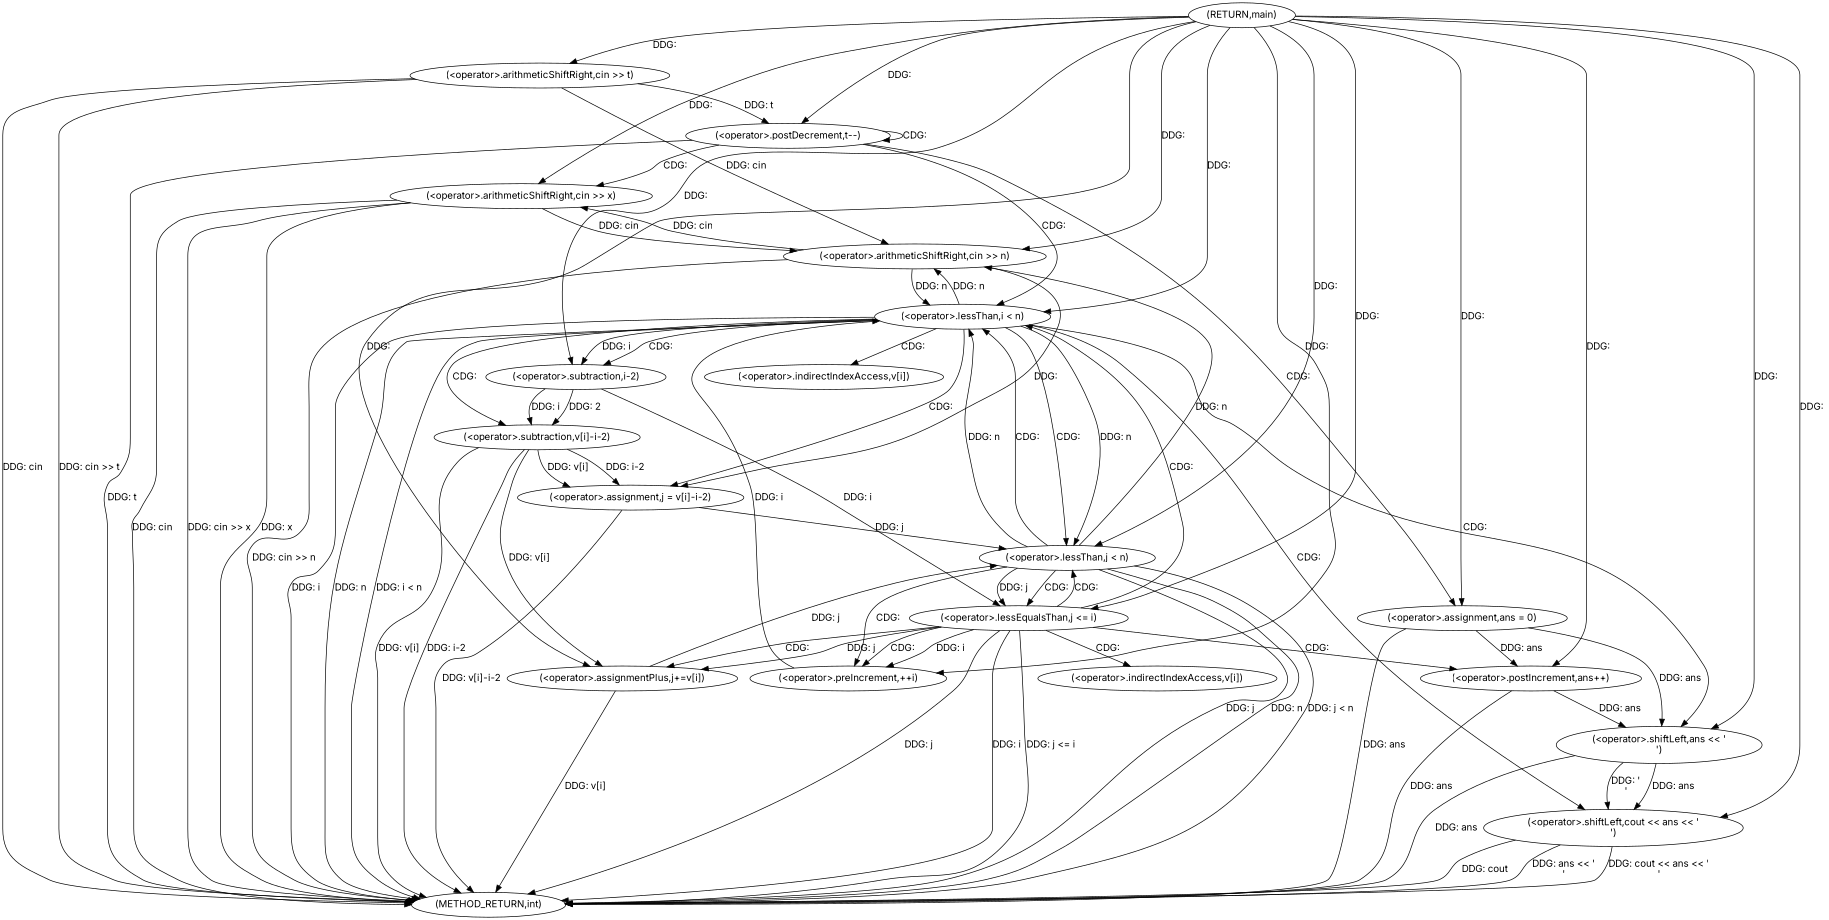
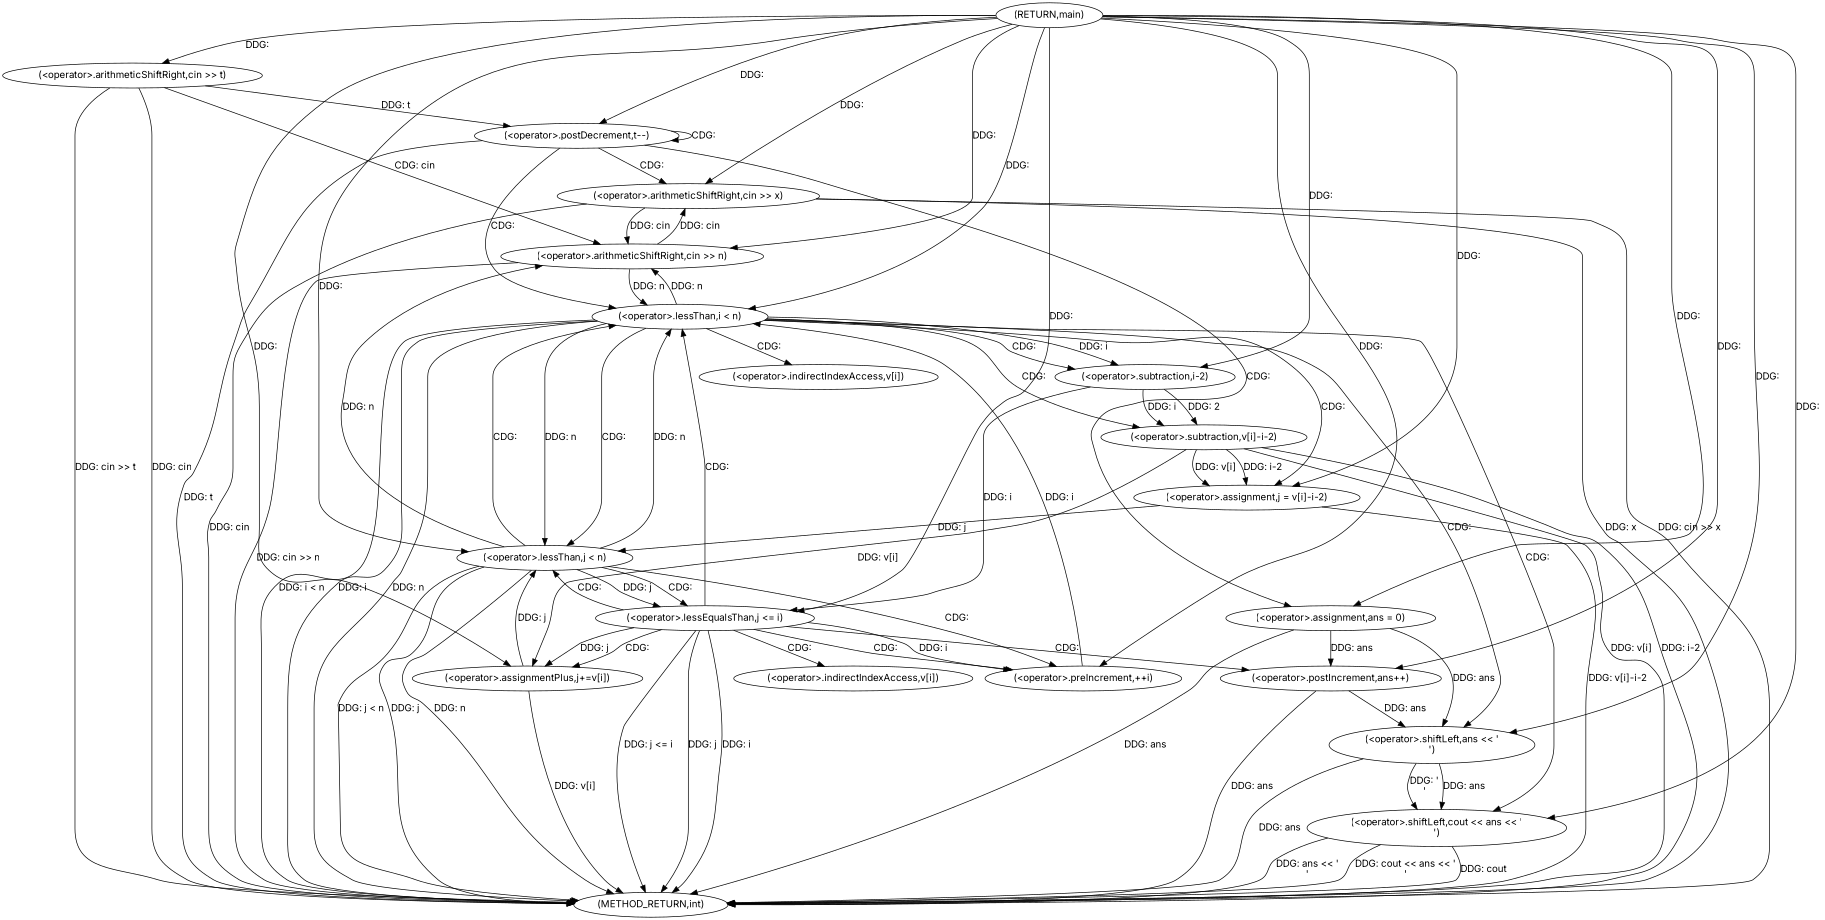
(746, 166) -> (415, 166)
(940, 422) -> (1457, 140)
